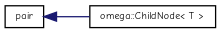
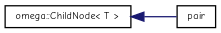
(73, 17) -> (160, 17)
